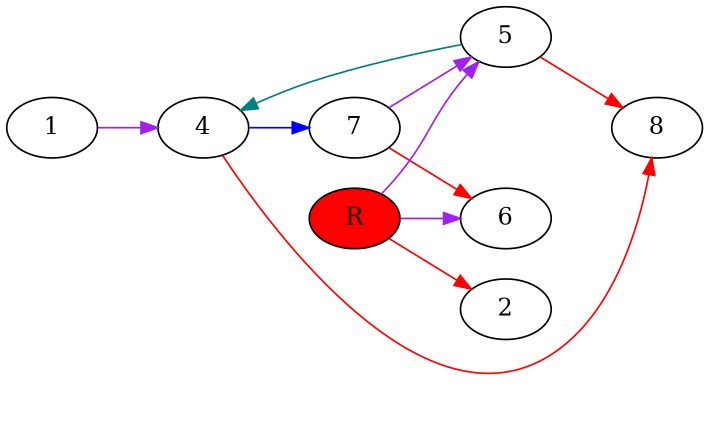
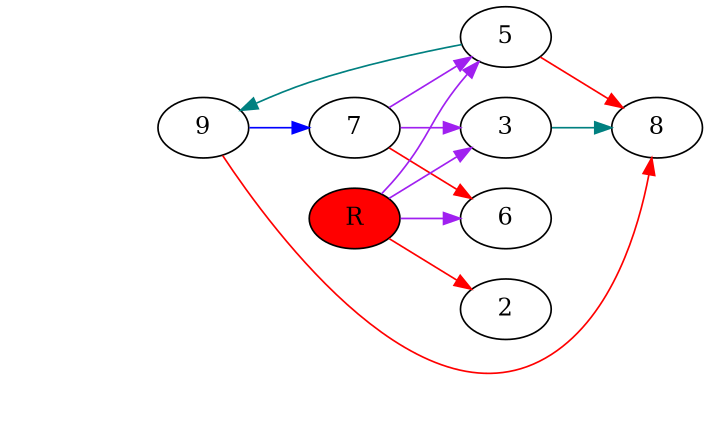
(52, 128) -> none
(203, 128) -> (203, 128)
none -> (506, 128)
